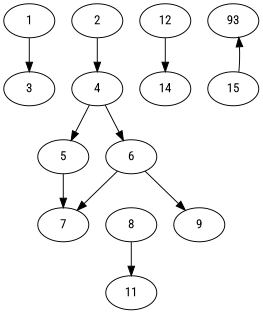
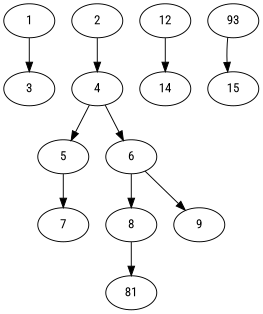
(240, 59) -> (227, 50)
(101, 187) -> (131, 186)
(131, 293) -> (131, 293)
